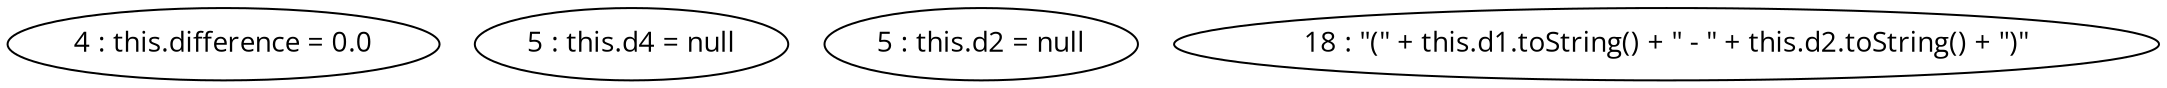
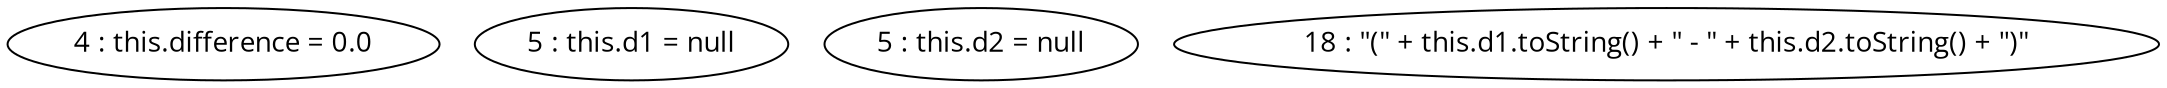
(632, 44) -> (632, 44)
